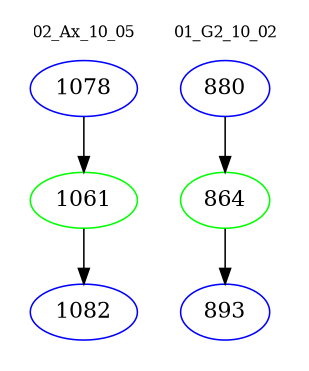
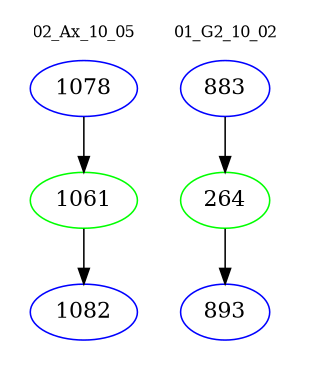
(225, 89) -> (225, 89)
(225, 200) -> (225, 200)
